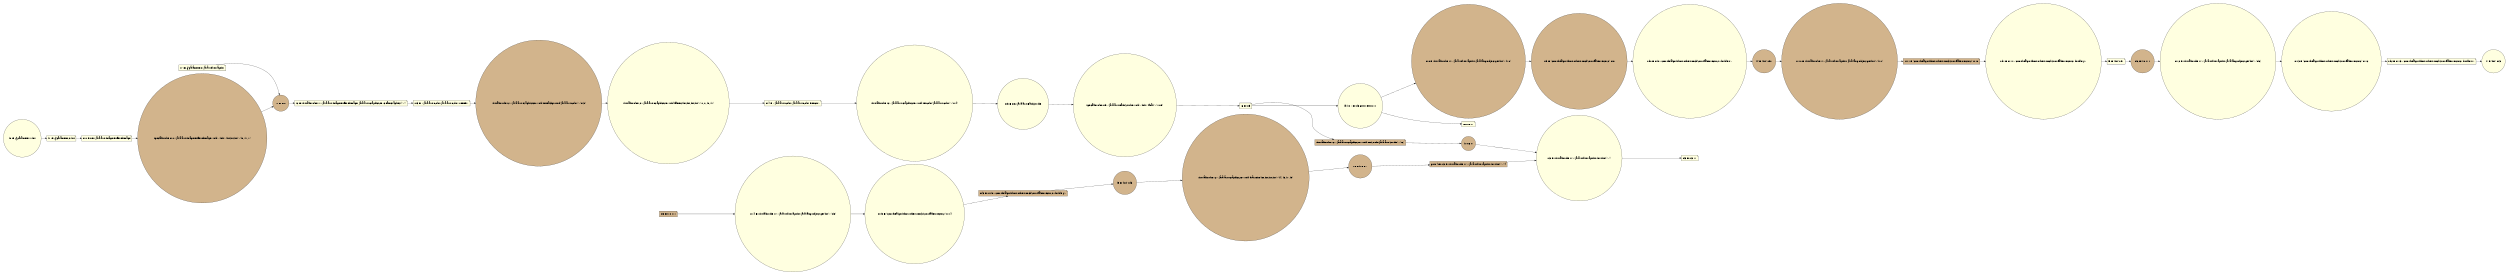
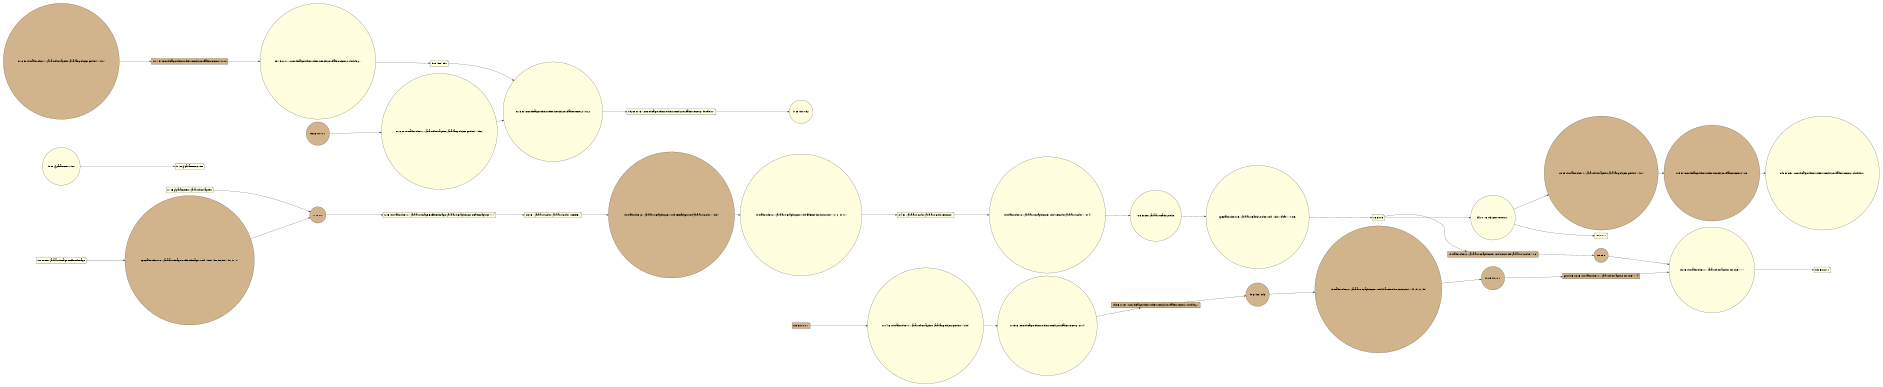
(1764, 61) -> none
(2127, 61) -> (482, 67)
(78, 138) -> none
